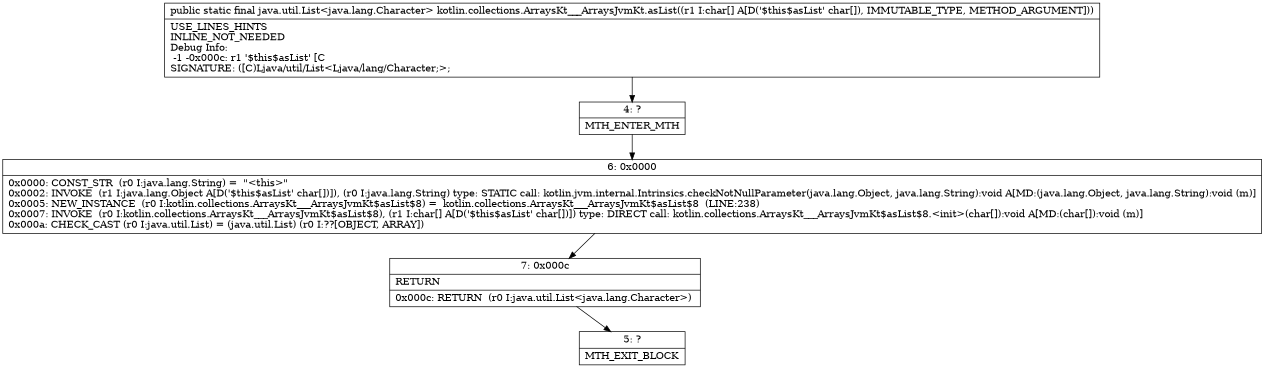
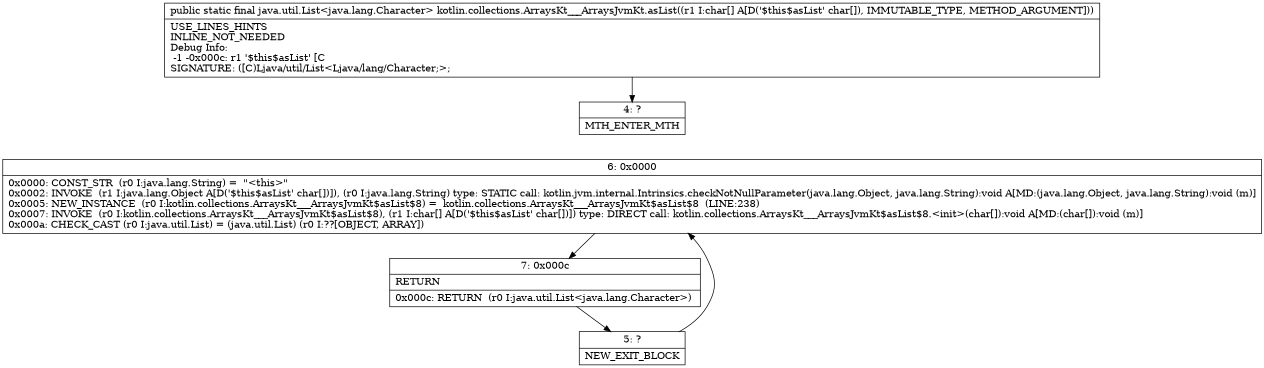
(632, 144) -> (714, 289)
(632, 356) -> (632, 356)
